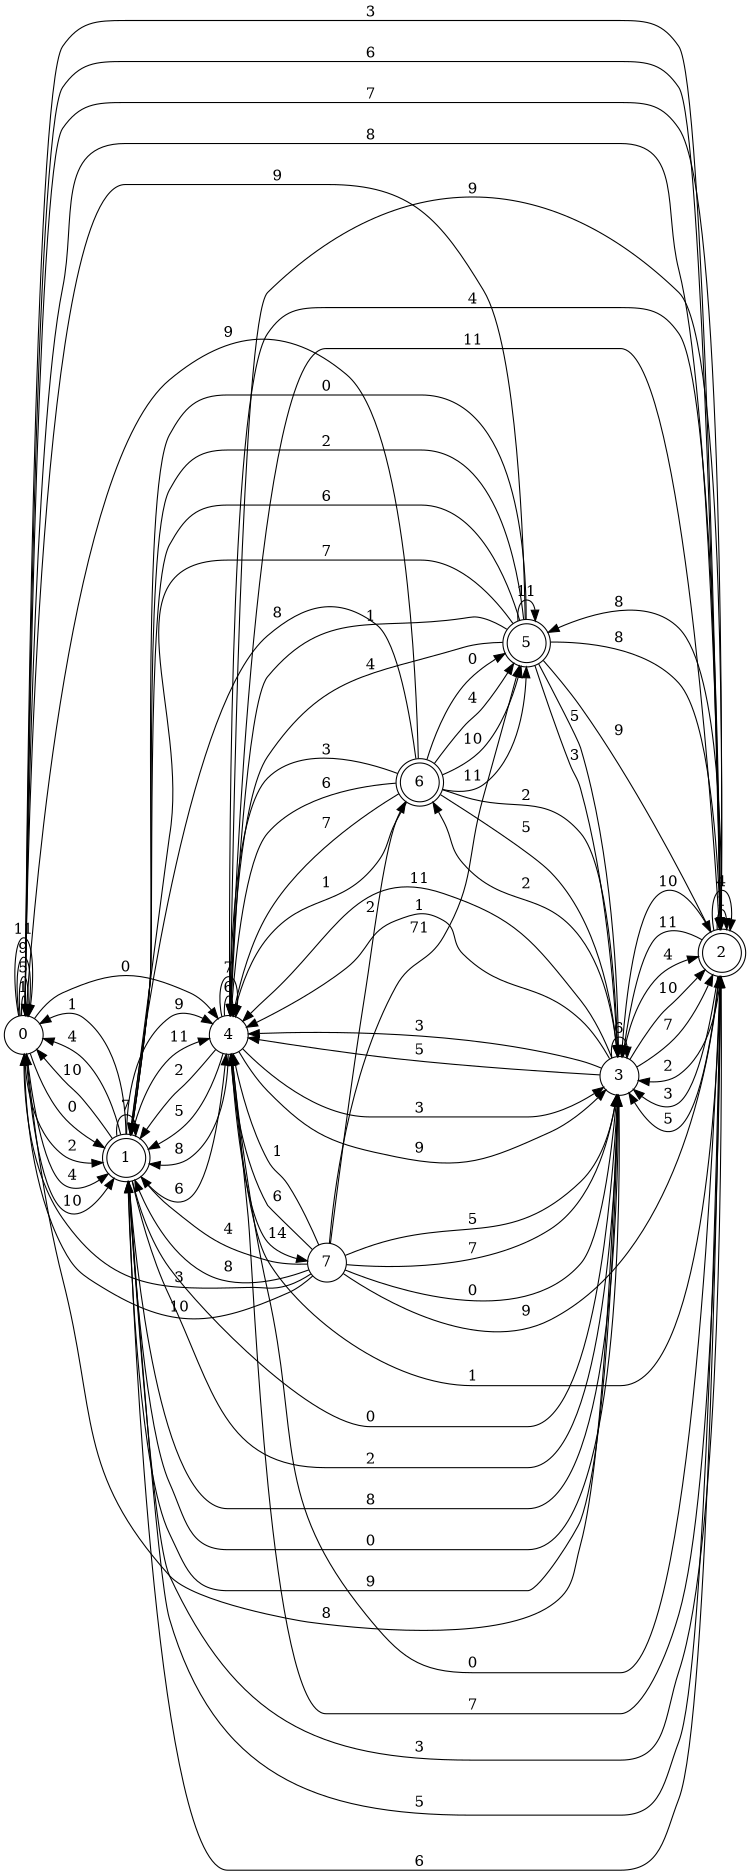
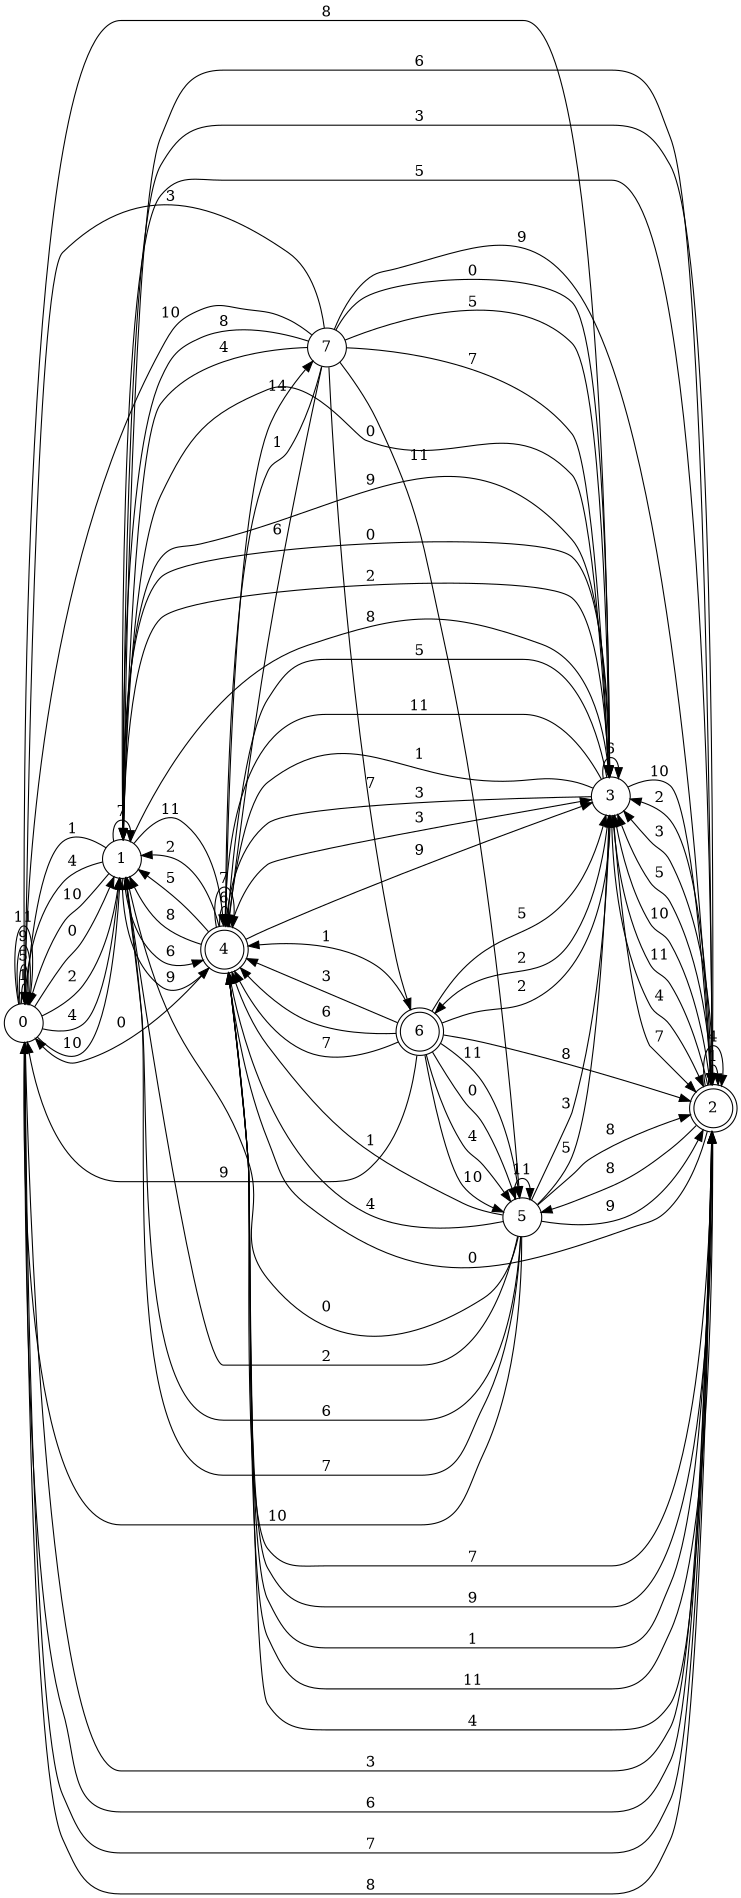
(278, 176) -> (278, 1517)
(527, 643) -> (522, 1217)
(210, 745) -> (563, 1063)
(371, 908) -> (371, 784)
(420, 929) -> (420, 456)
(121, 976) -> (133, 1036)
(229, 1035) -> (224, 950)
(126, 1158) -> (122, 859)
